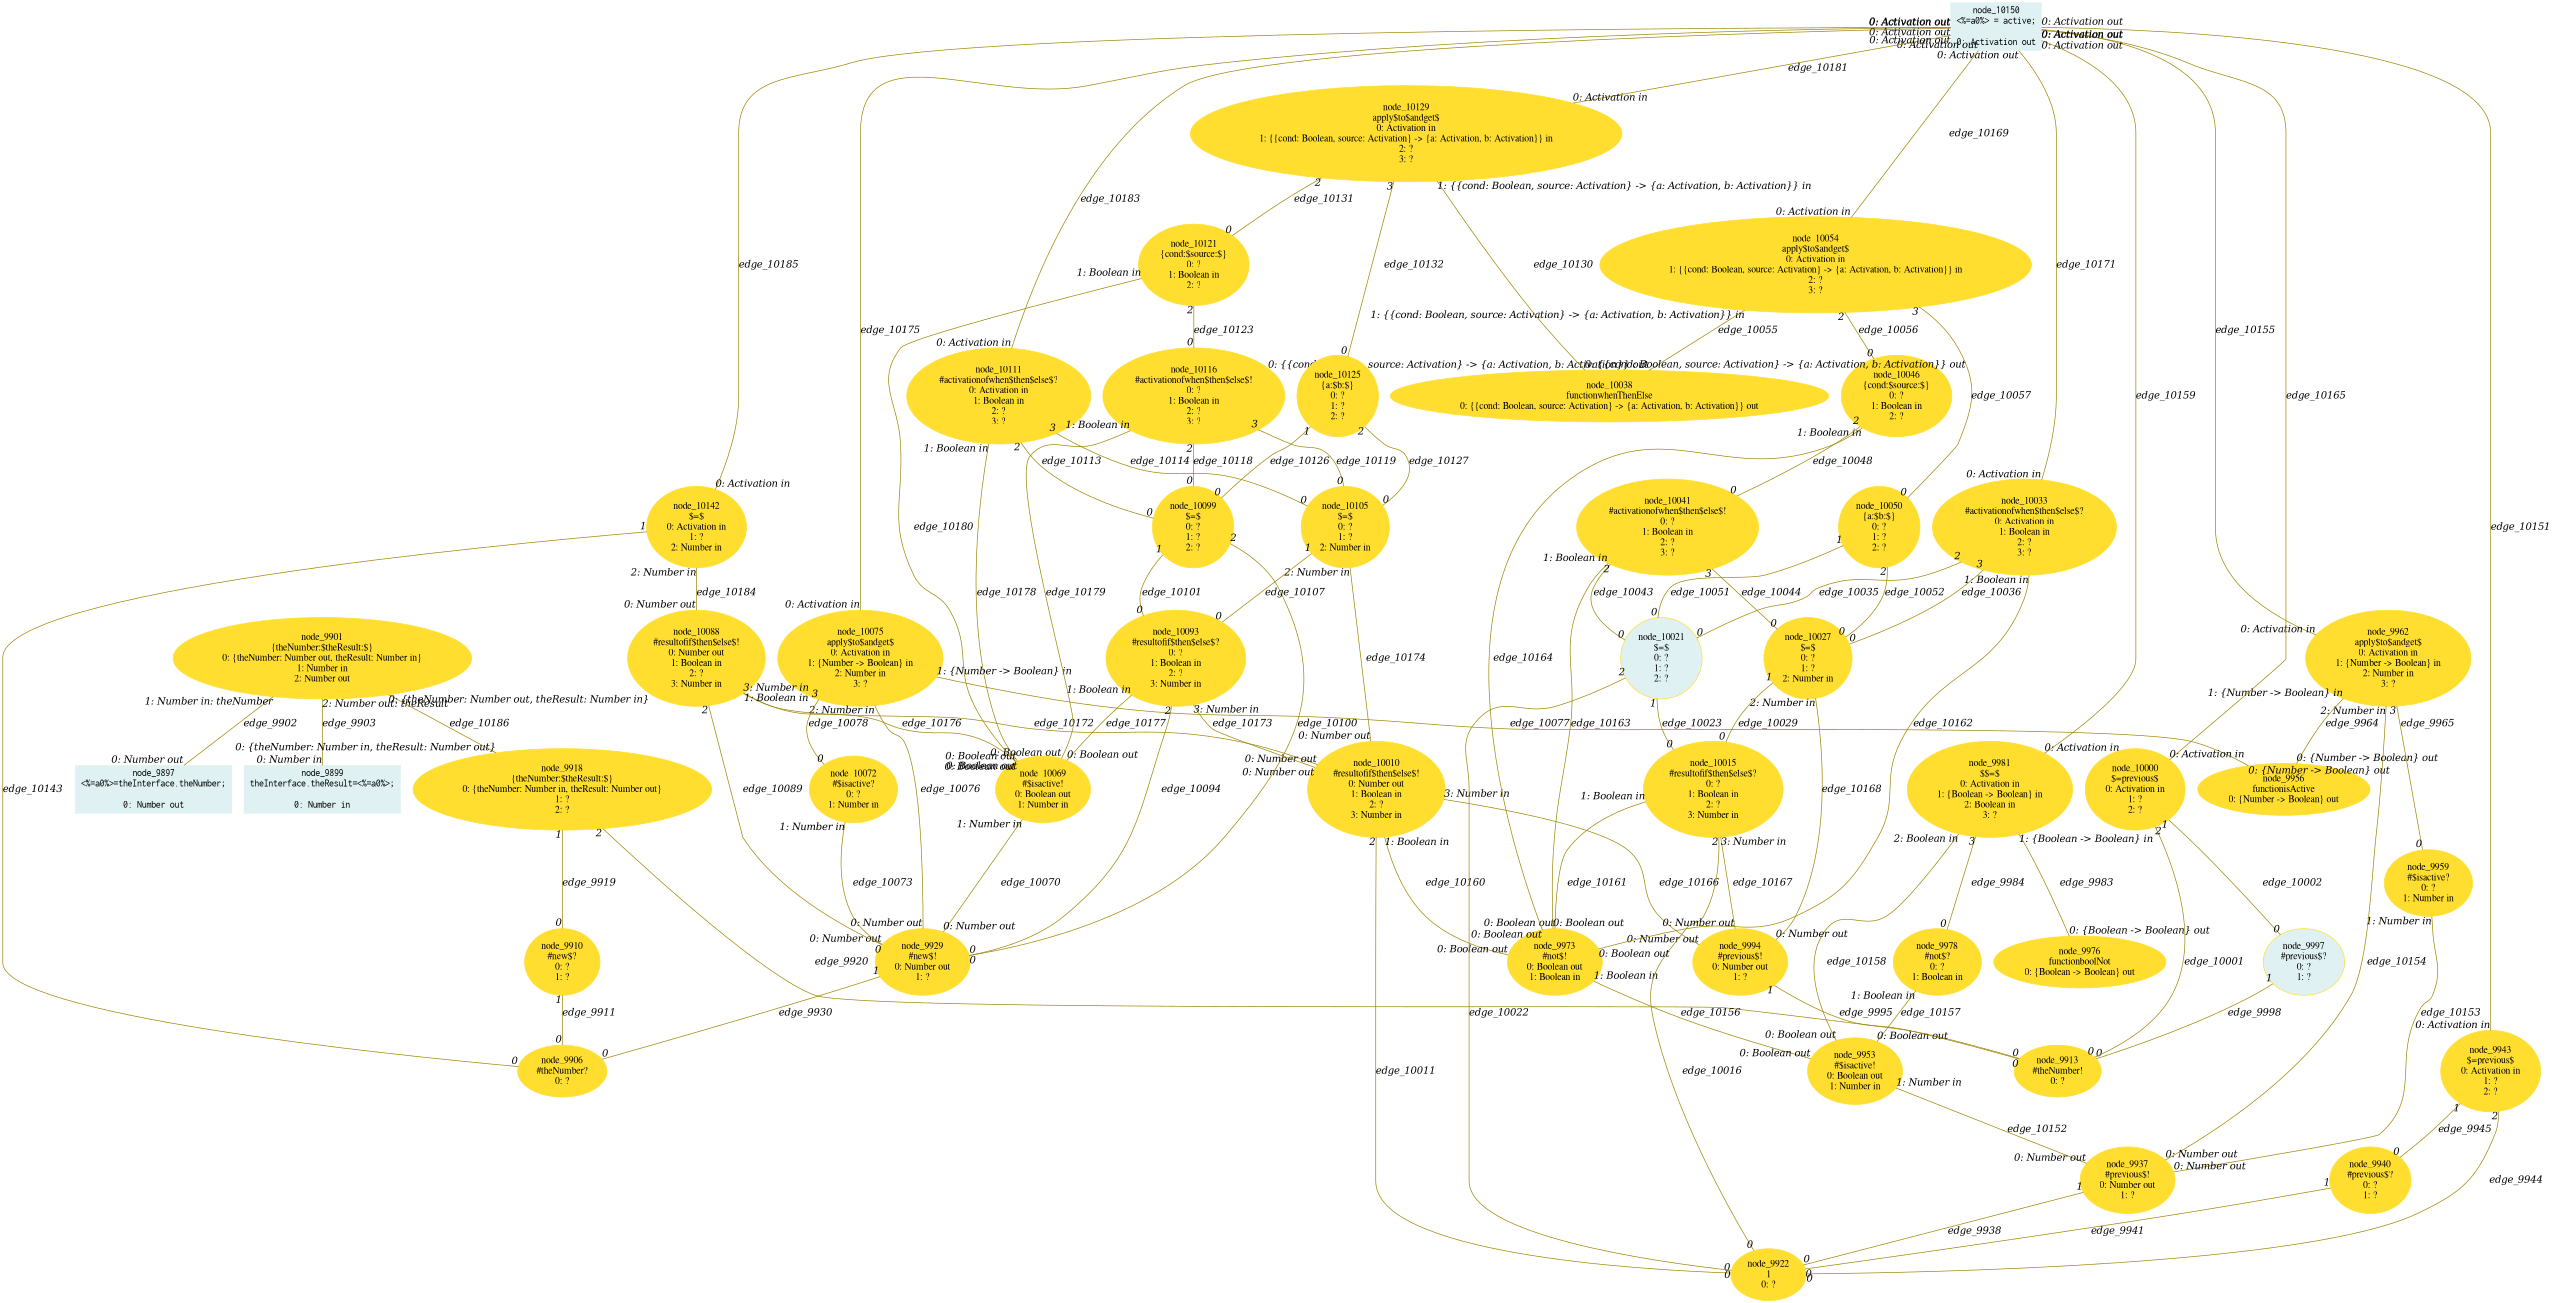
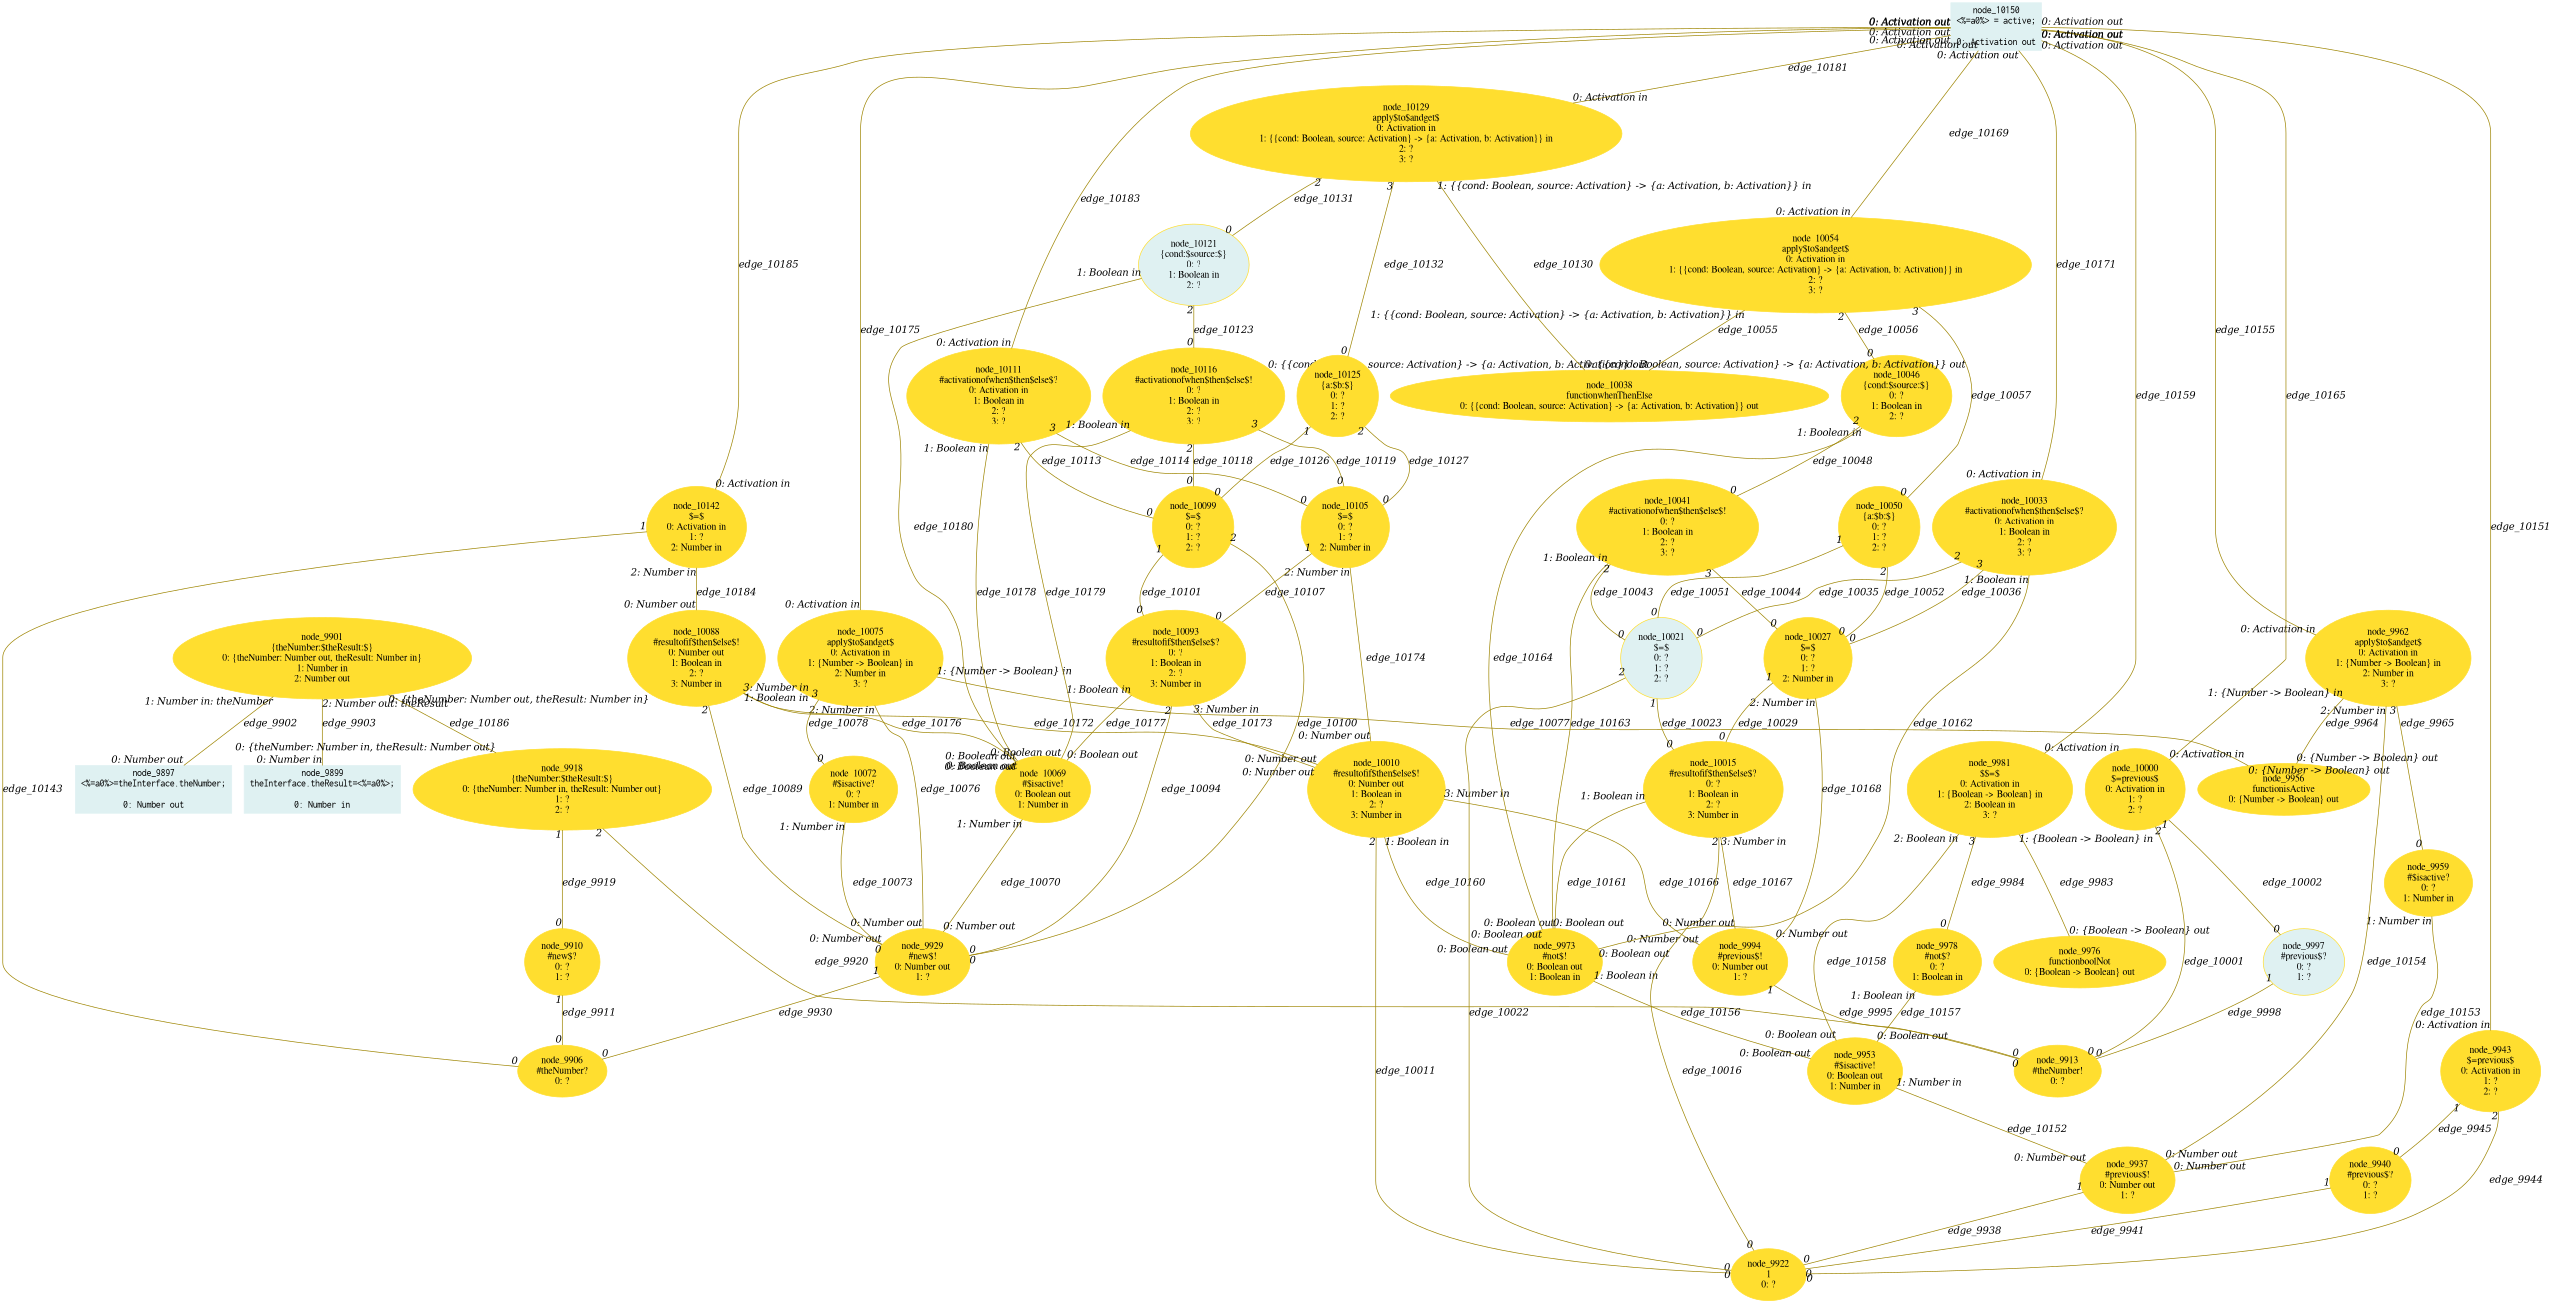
(1194, 265) -> (1194, 265)
